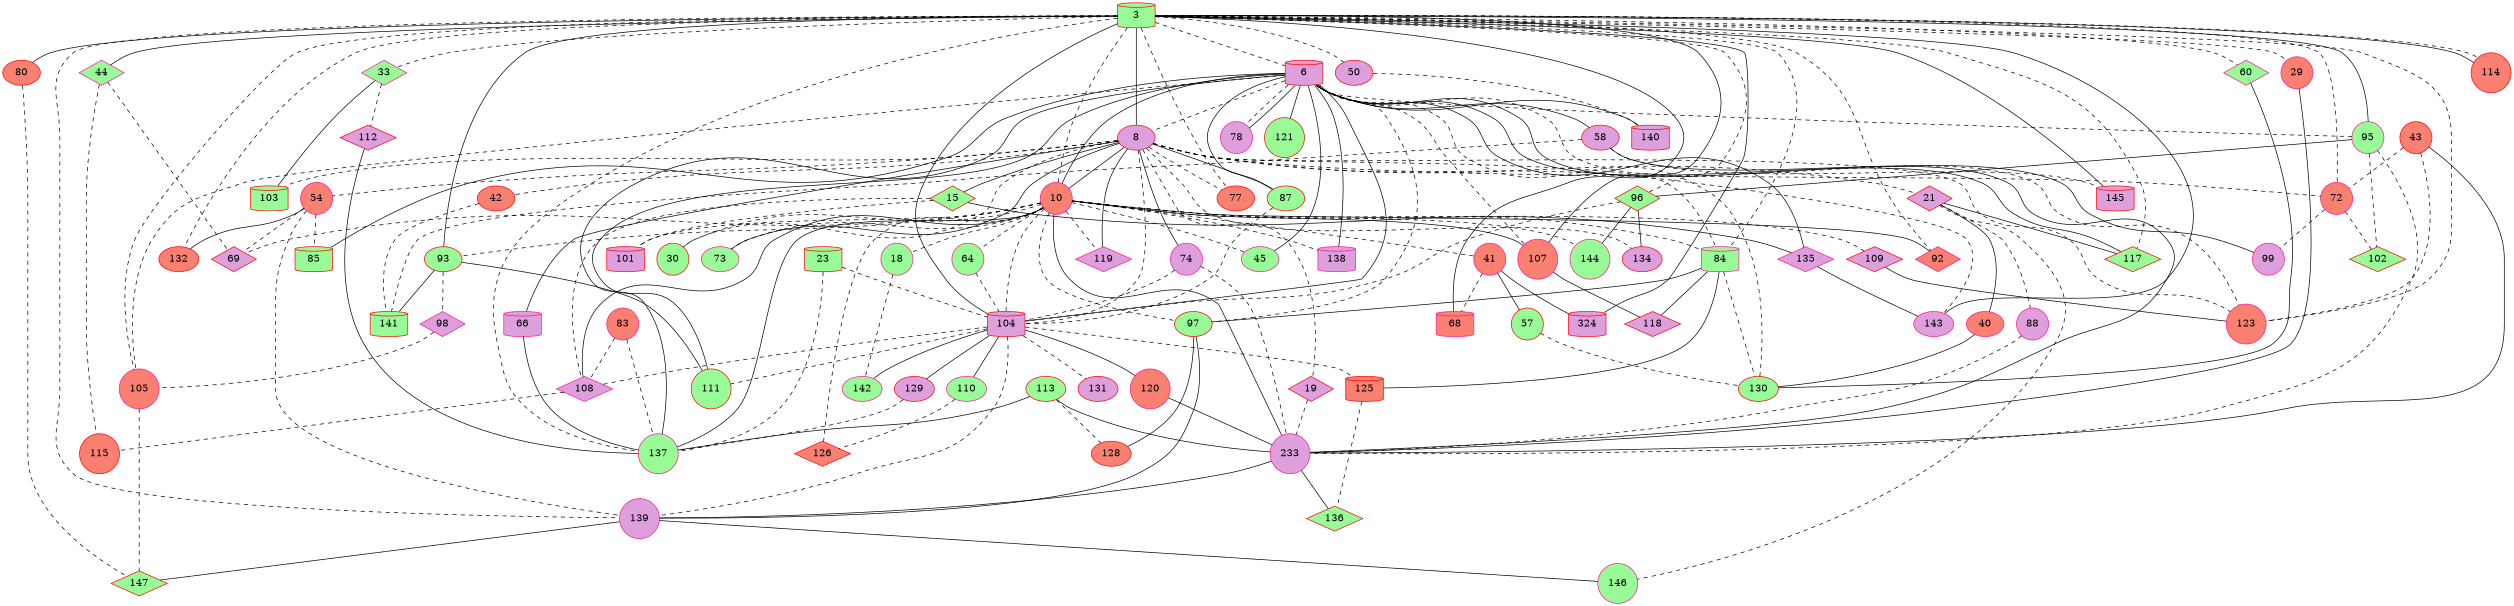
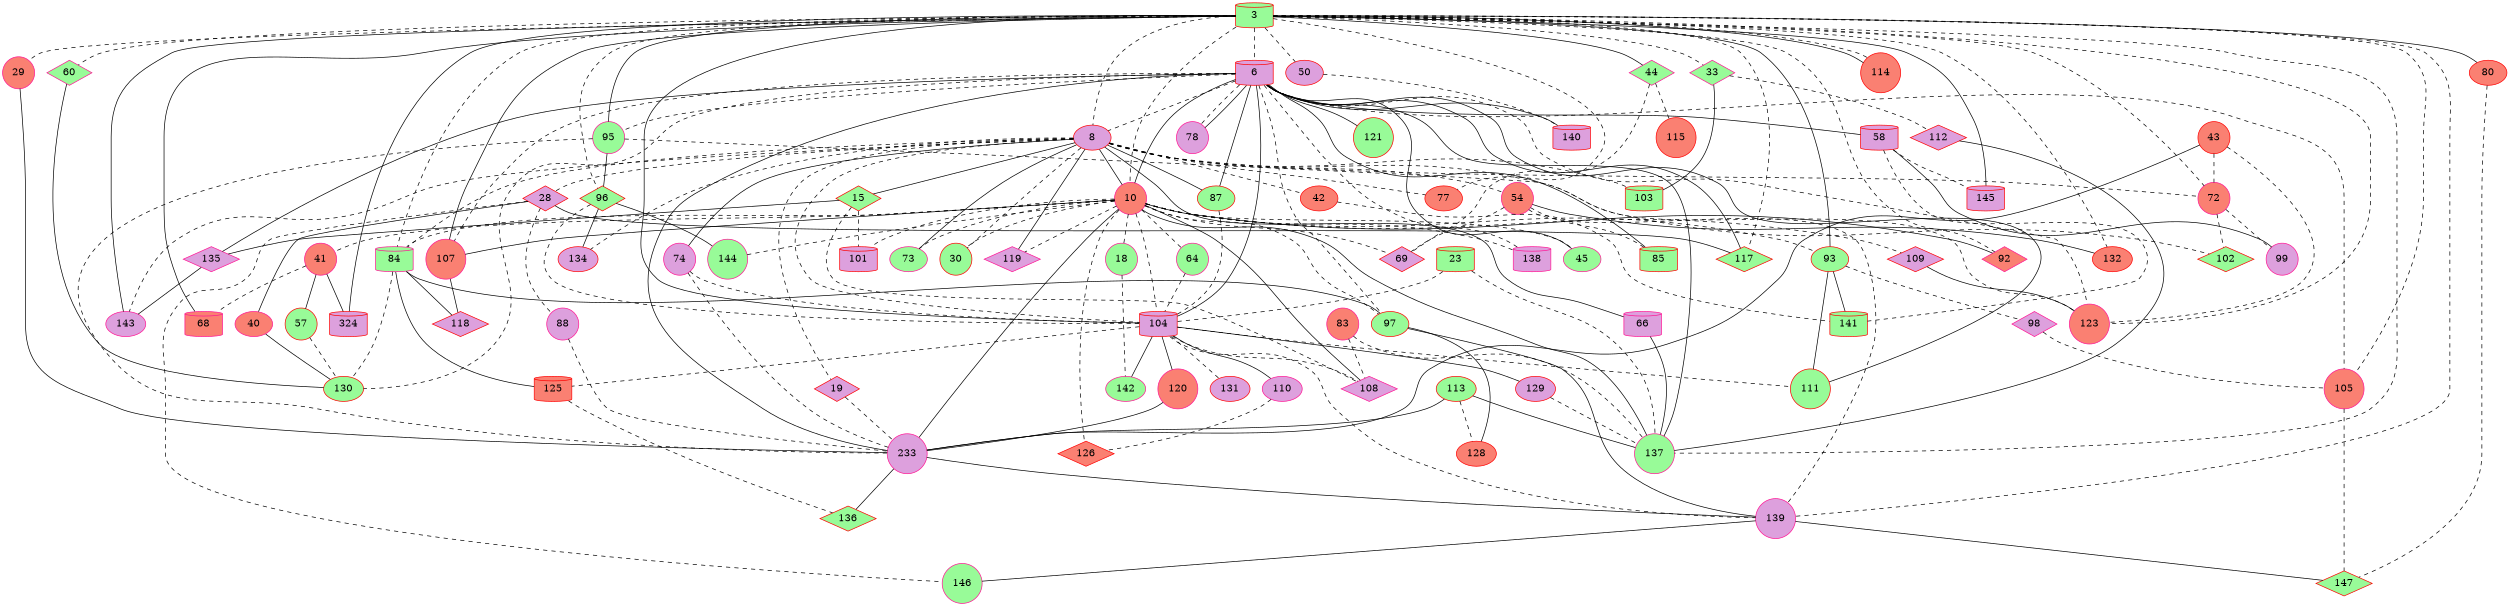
(1136, 76) -> (1139, 40)
(1600, 138) -> (1879, 138)
(1341, 151) -> (1370, 200)
(1930, 198) -> (545, 198)
(967, 389) -> (1282, 389)
(342, 421) -> none
